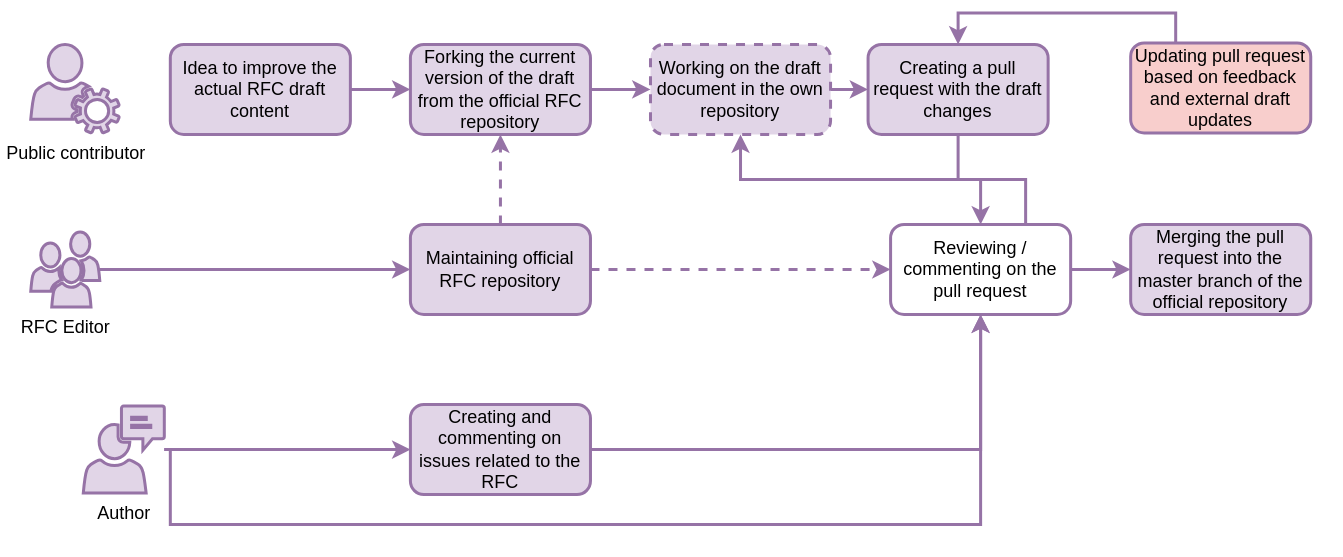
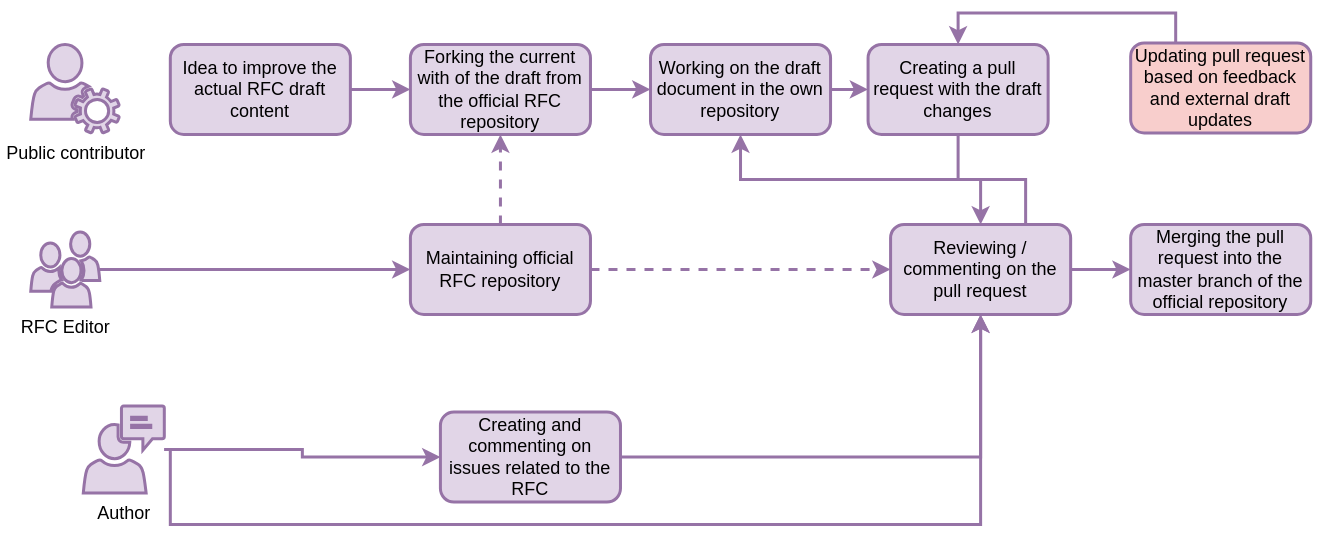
(500, 89) -> (500, 89)
(740, 89) -> (740, 89)
(980, 269) -> (980, 269)
(500, 449) -> (530, 457)
